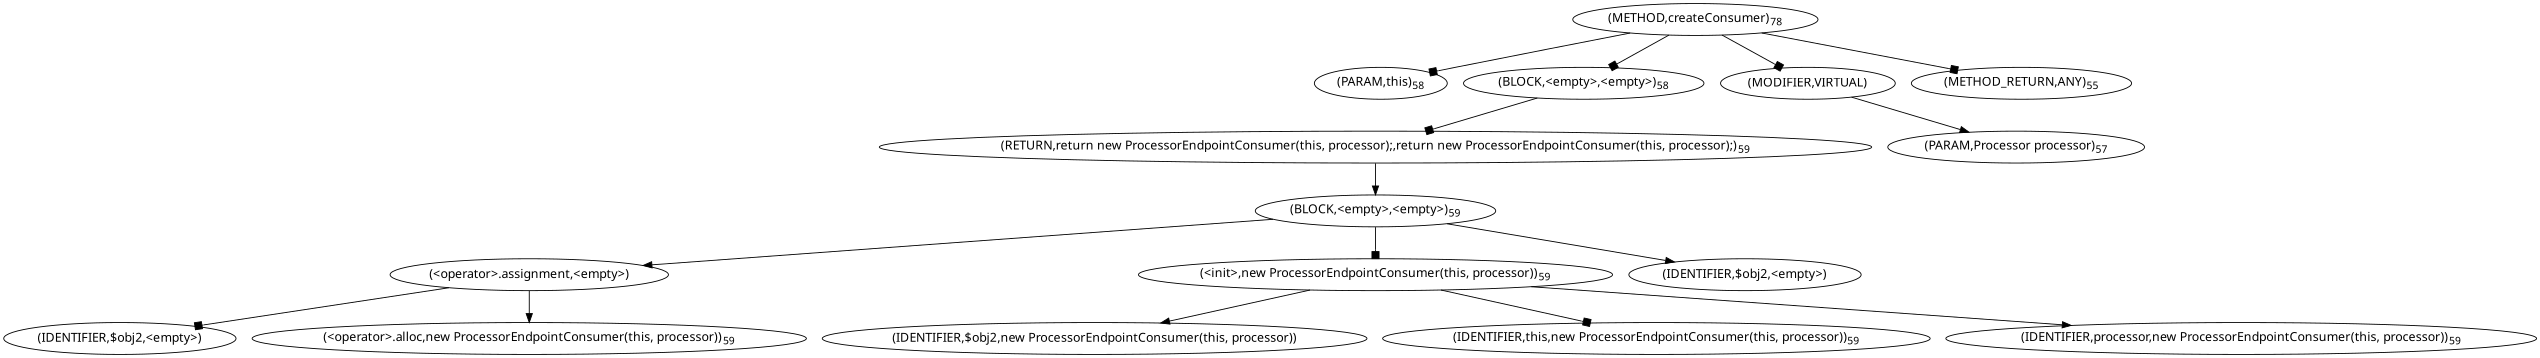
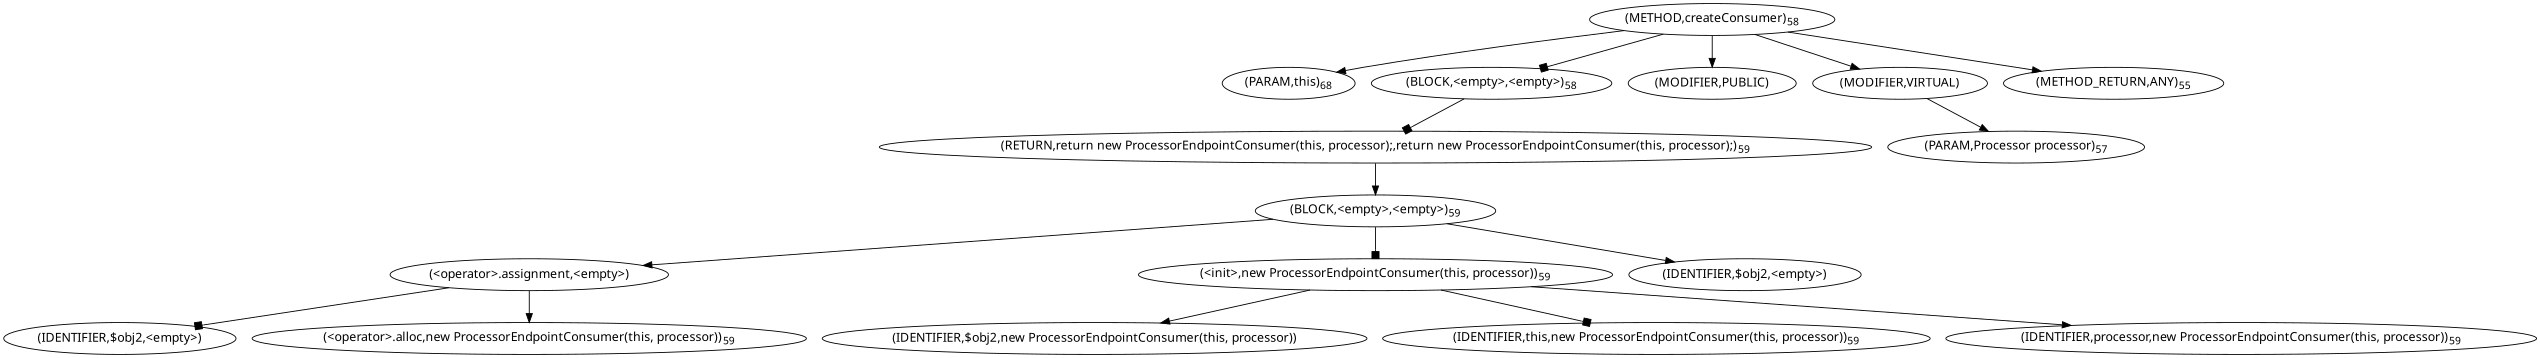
(1776, 18) -> (1793, 18)
(1748, 49) -> (1803, 50)
(1855, 51) -> (1910, 51)
(1534, 52) -> (1484, 49)
(1418, 82) -> (1326, 82)
none -> (1712, 83)
